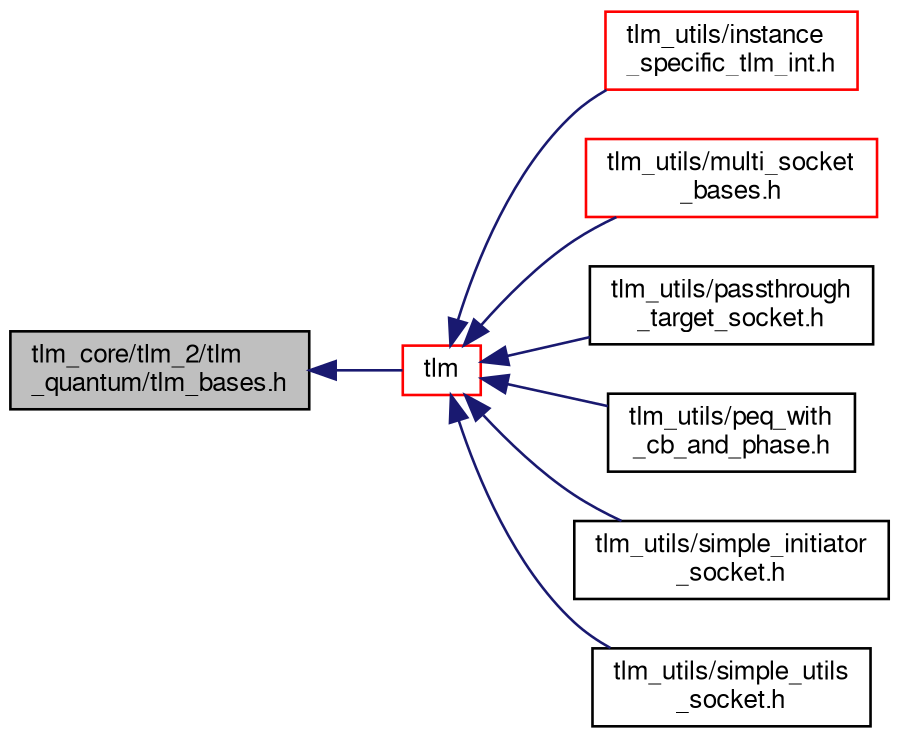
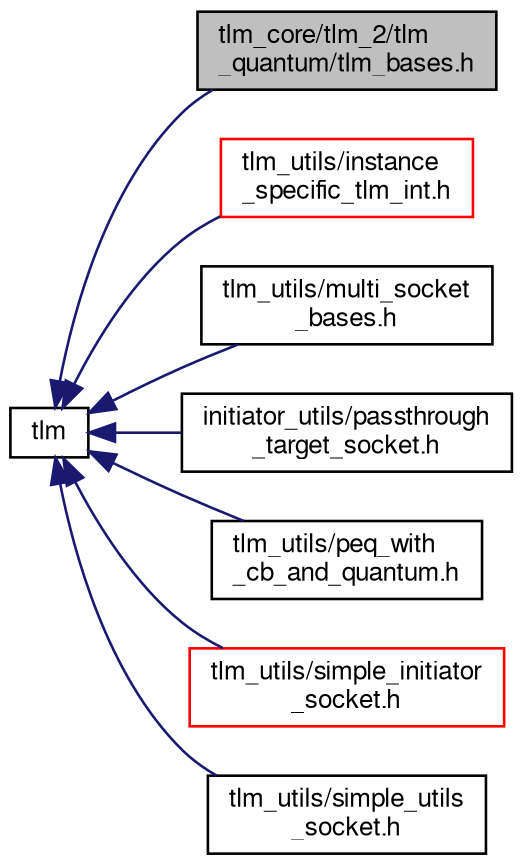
(732, 178) -> (347, 305)
(732, 305) -> (347, 433)
(369, 370) -> (110, 221)
(442, 370) -> (49, 433)
(732, 433) -> (347, 560)
(732, 560) -> (347, 687)
